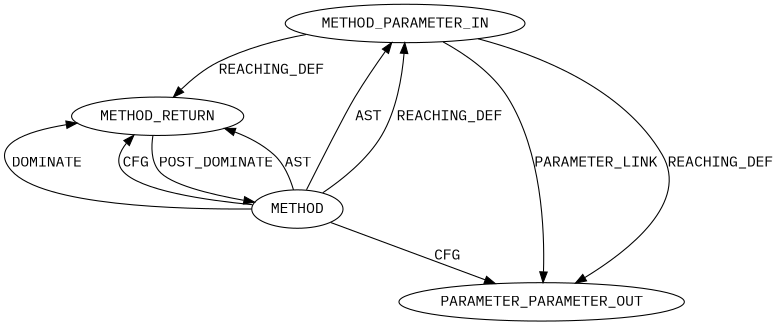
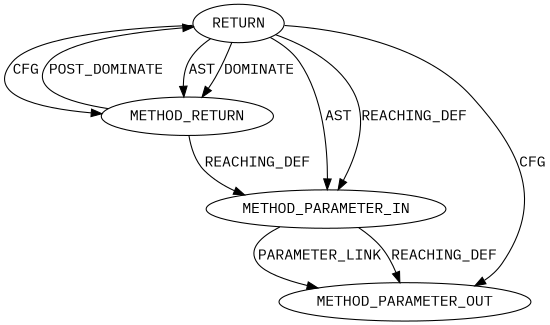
(239, 53) -> (204, 170)
(297, 209) -> (239, 23)
(542, 302) -> (405, 302)
